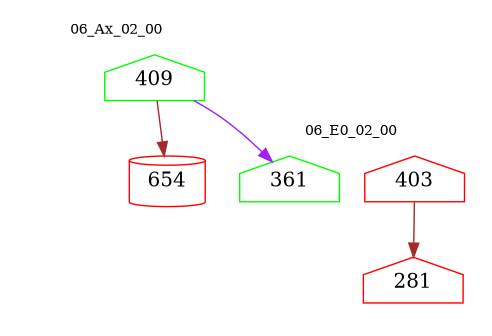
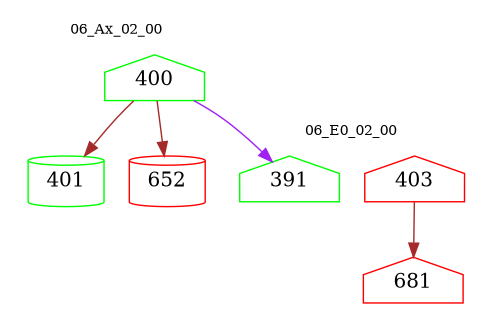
(155, 80) -> (155, 80)
none -> (66, 181)
(167, 181) -> (167, 181)
(290, 181) -> (290, 181)
(413, 283) -> (413, 283)
